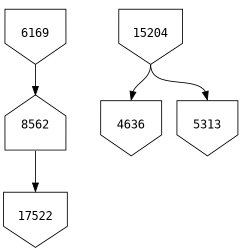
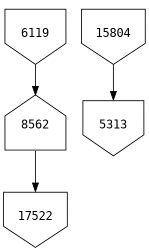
(35, 34) -> (35, 34)
(151, 34) -> (113, 34)
(131, 125) -> none
